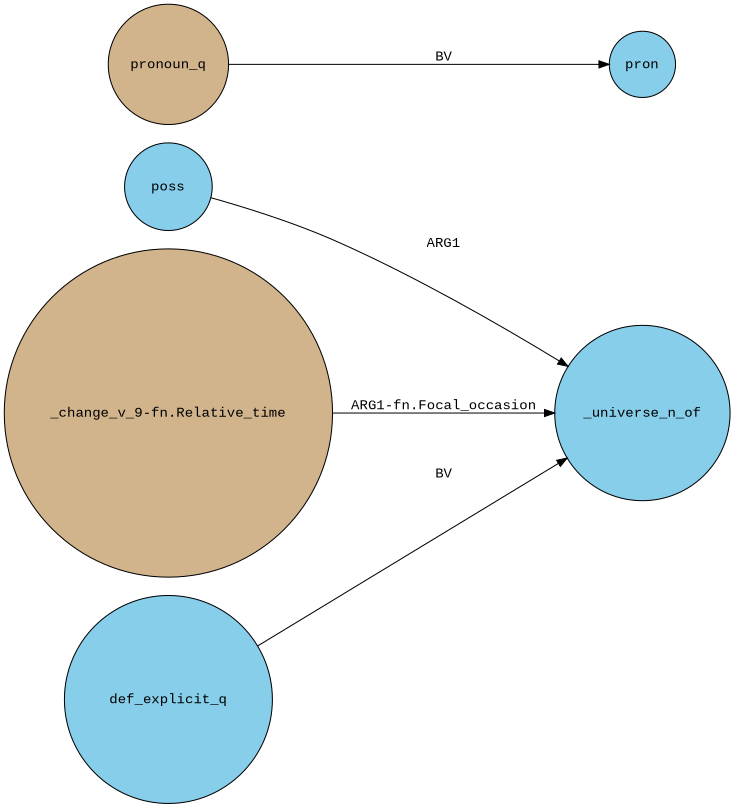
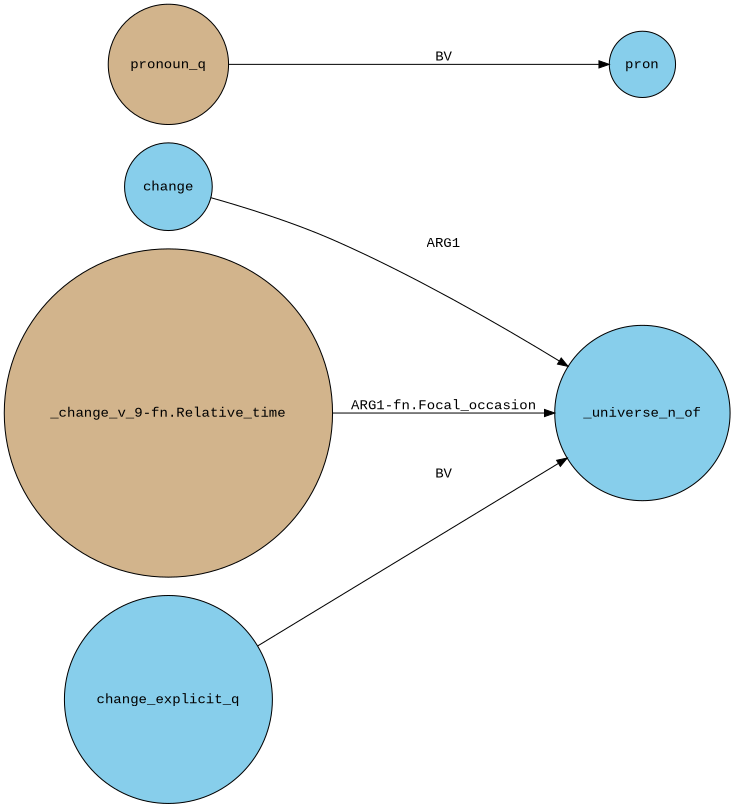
(168, 187) -> (168, 187)
(168, 699) -> (168, 699)
